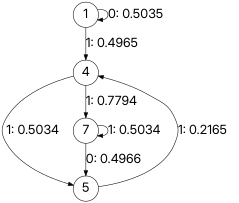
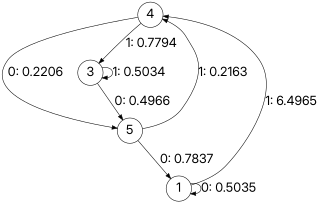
(117, 44) -> (296, 102)
(37, 131) -> (40, 73)
(86, 131) -> (90, 73)
(207, 131) -> (228, 73)
none -> (153, 158)
